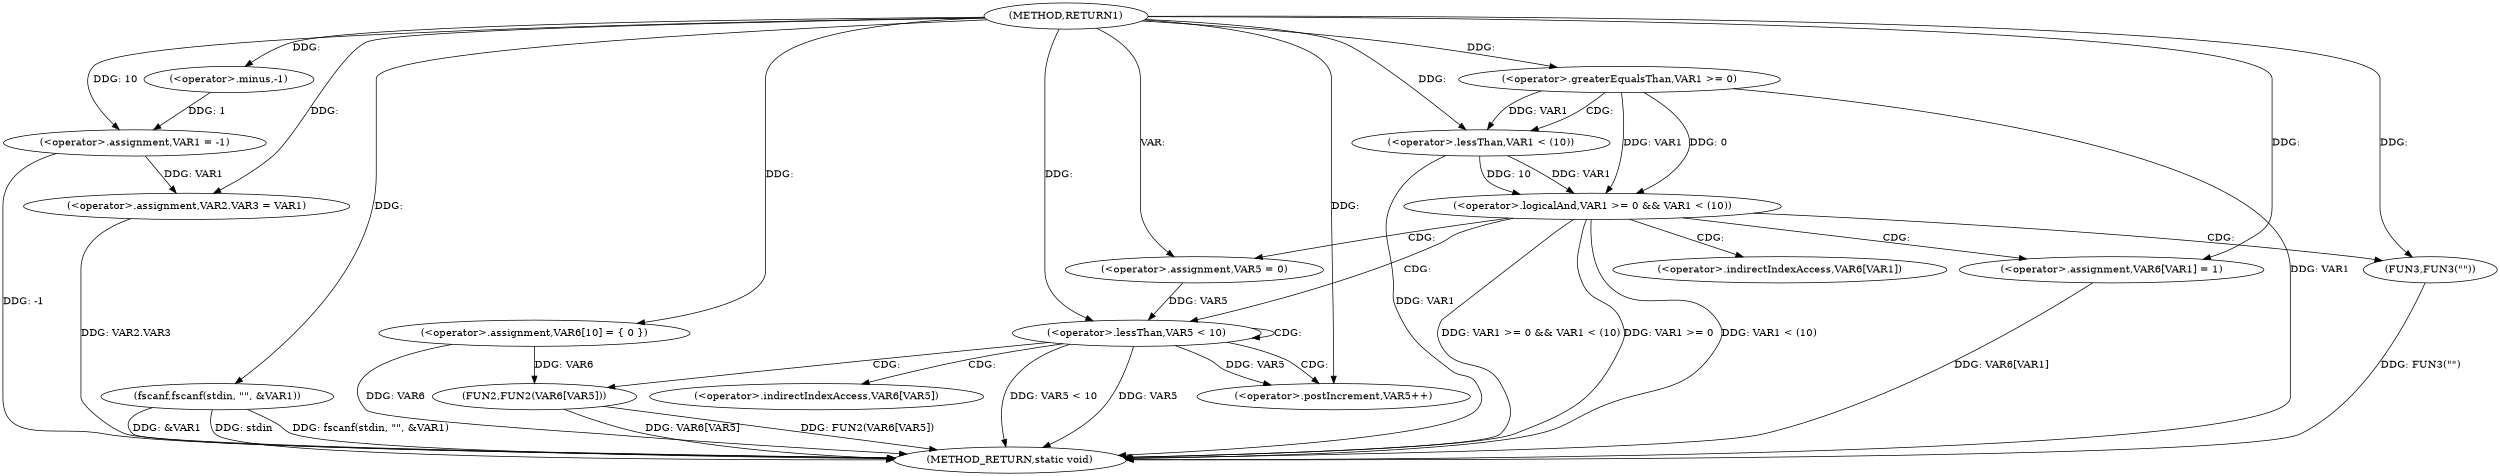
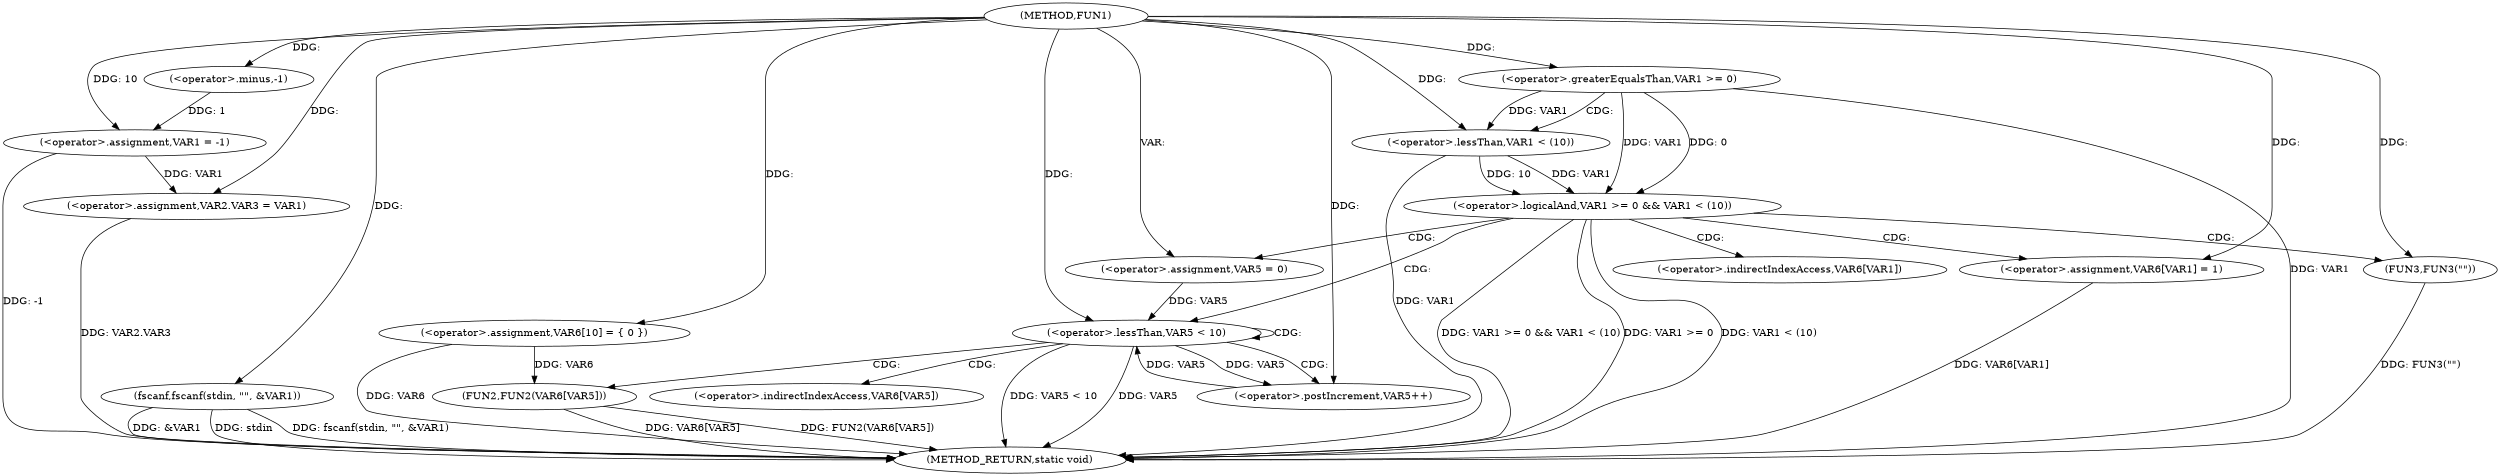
(1066, 16) -> (1066, 16)
none -> (1181, 380)
